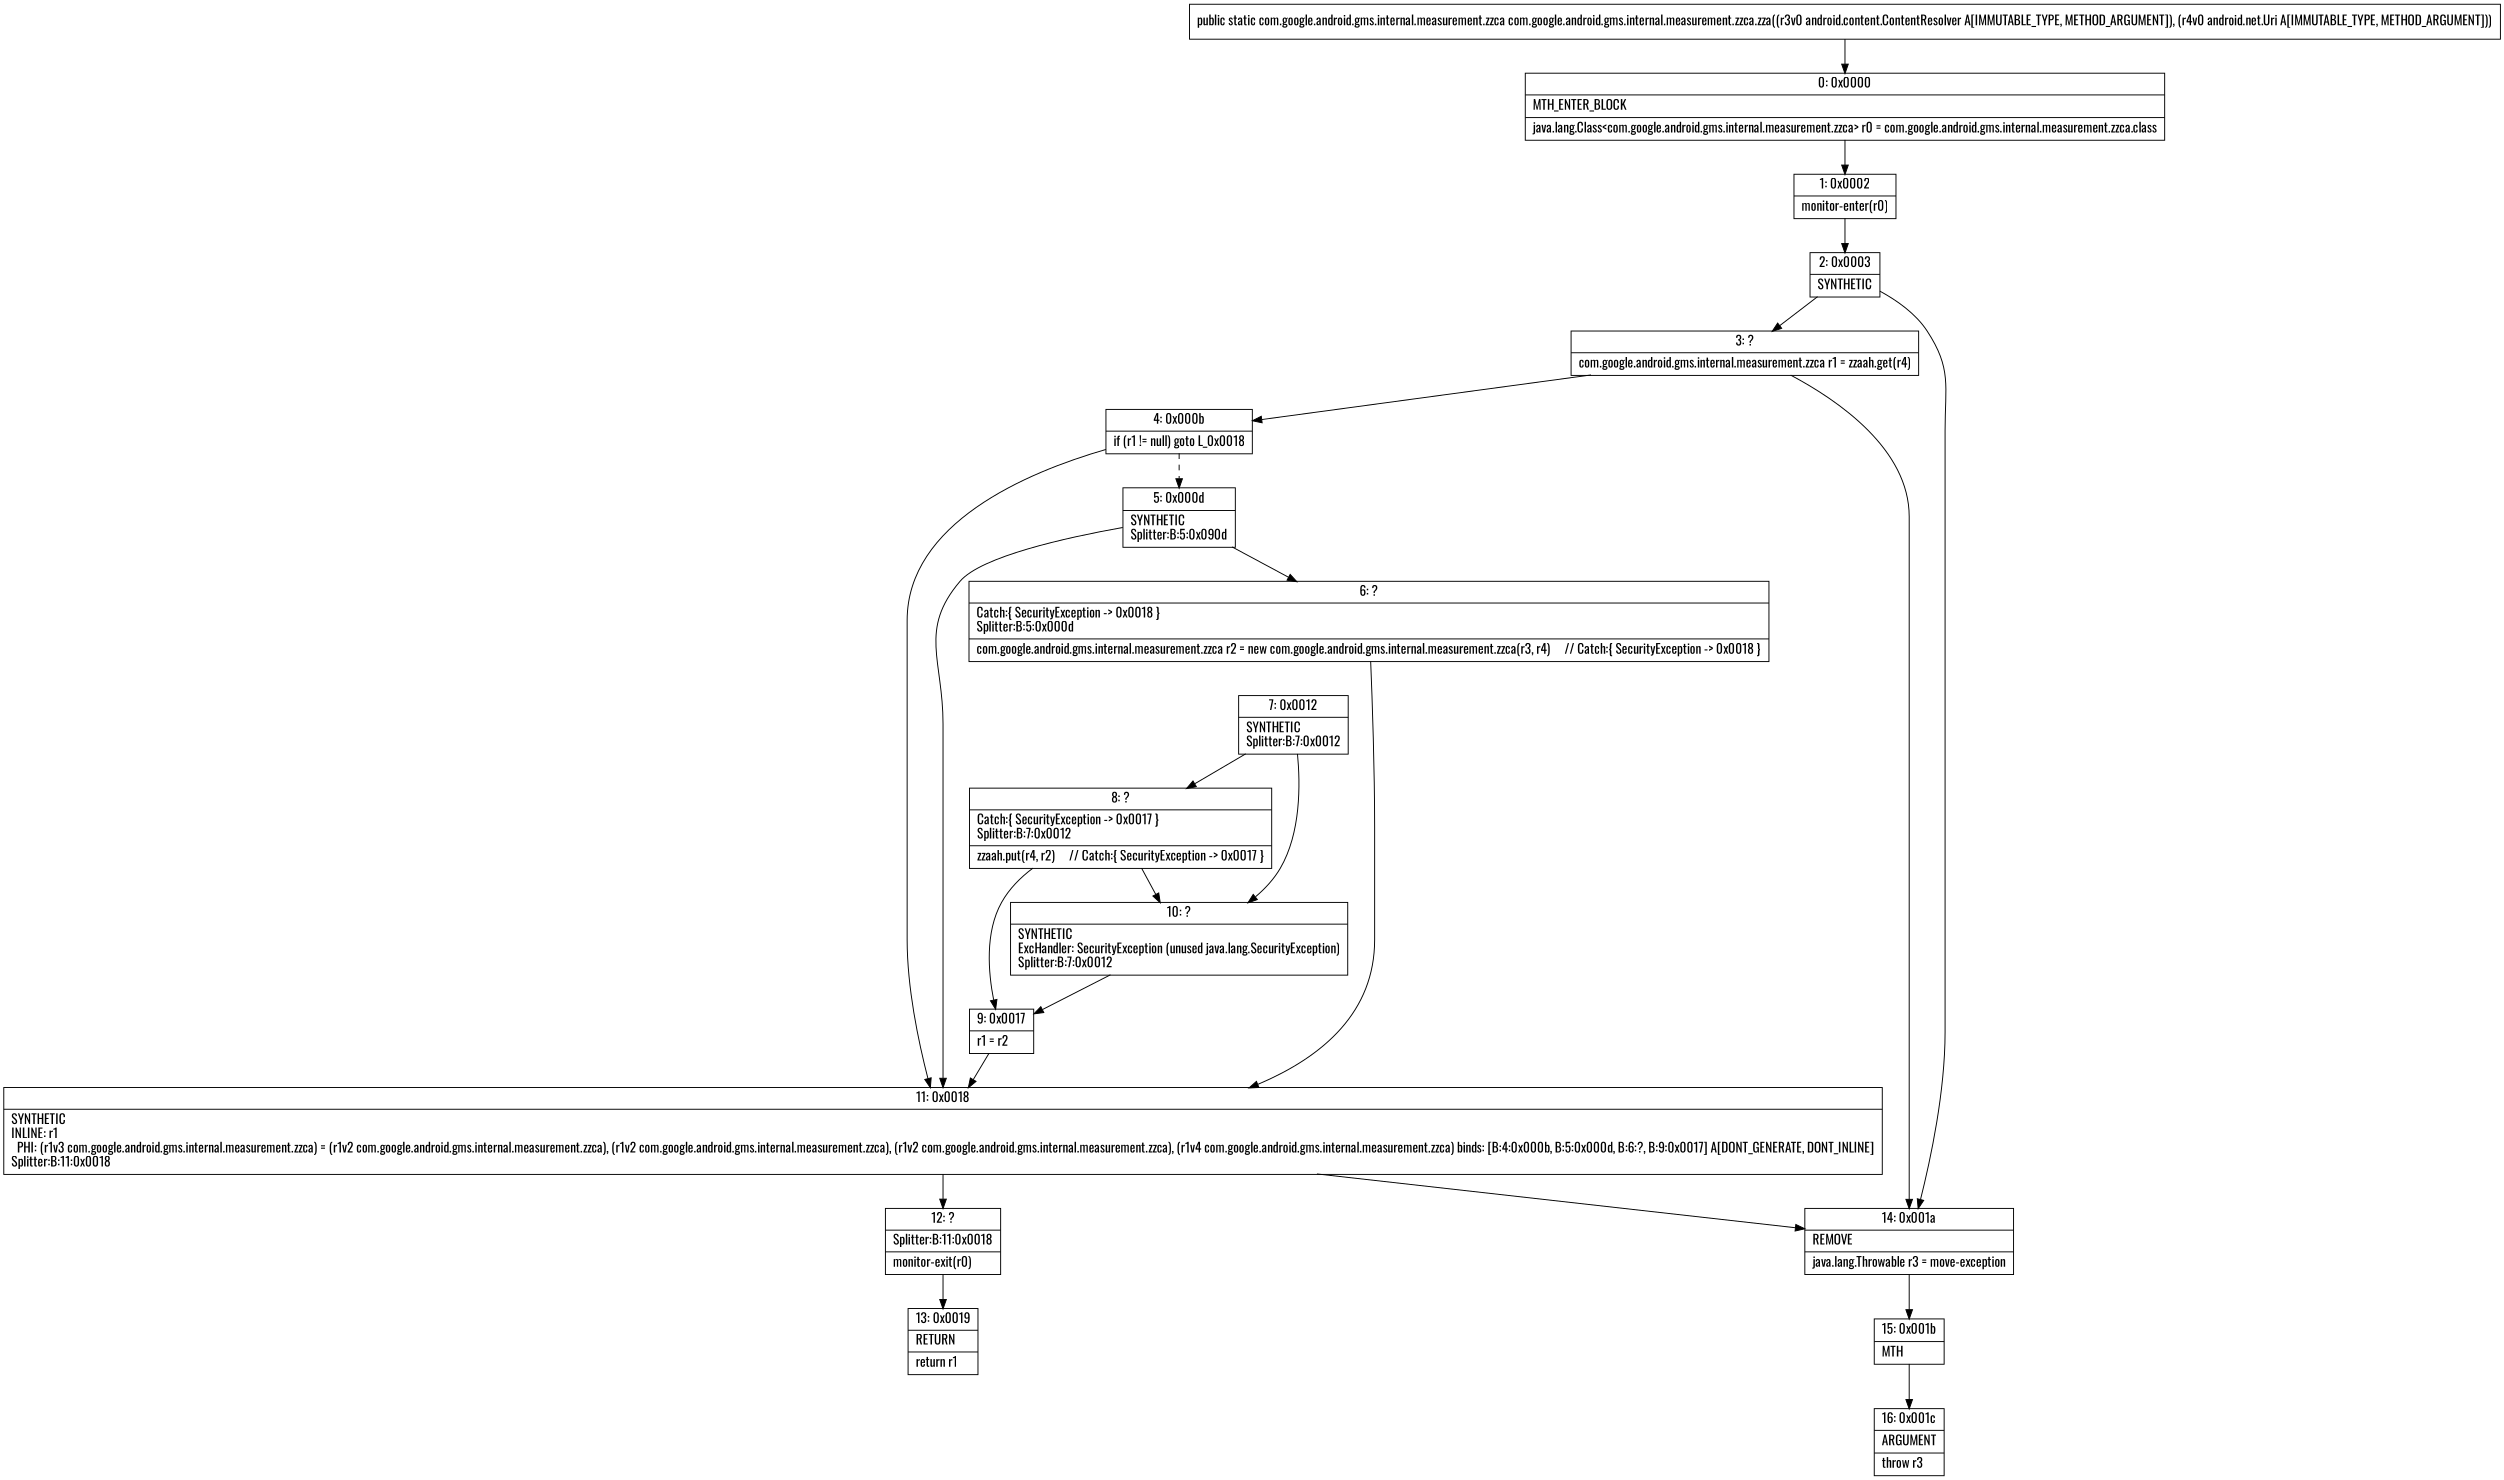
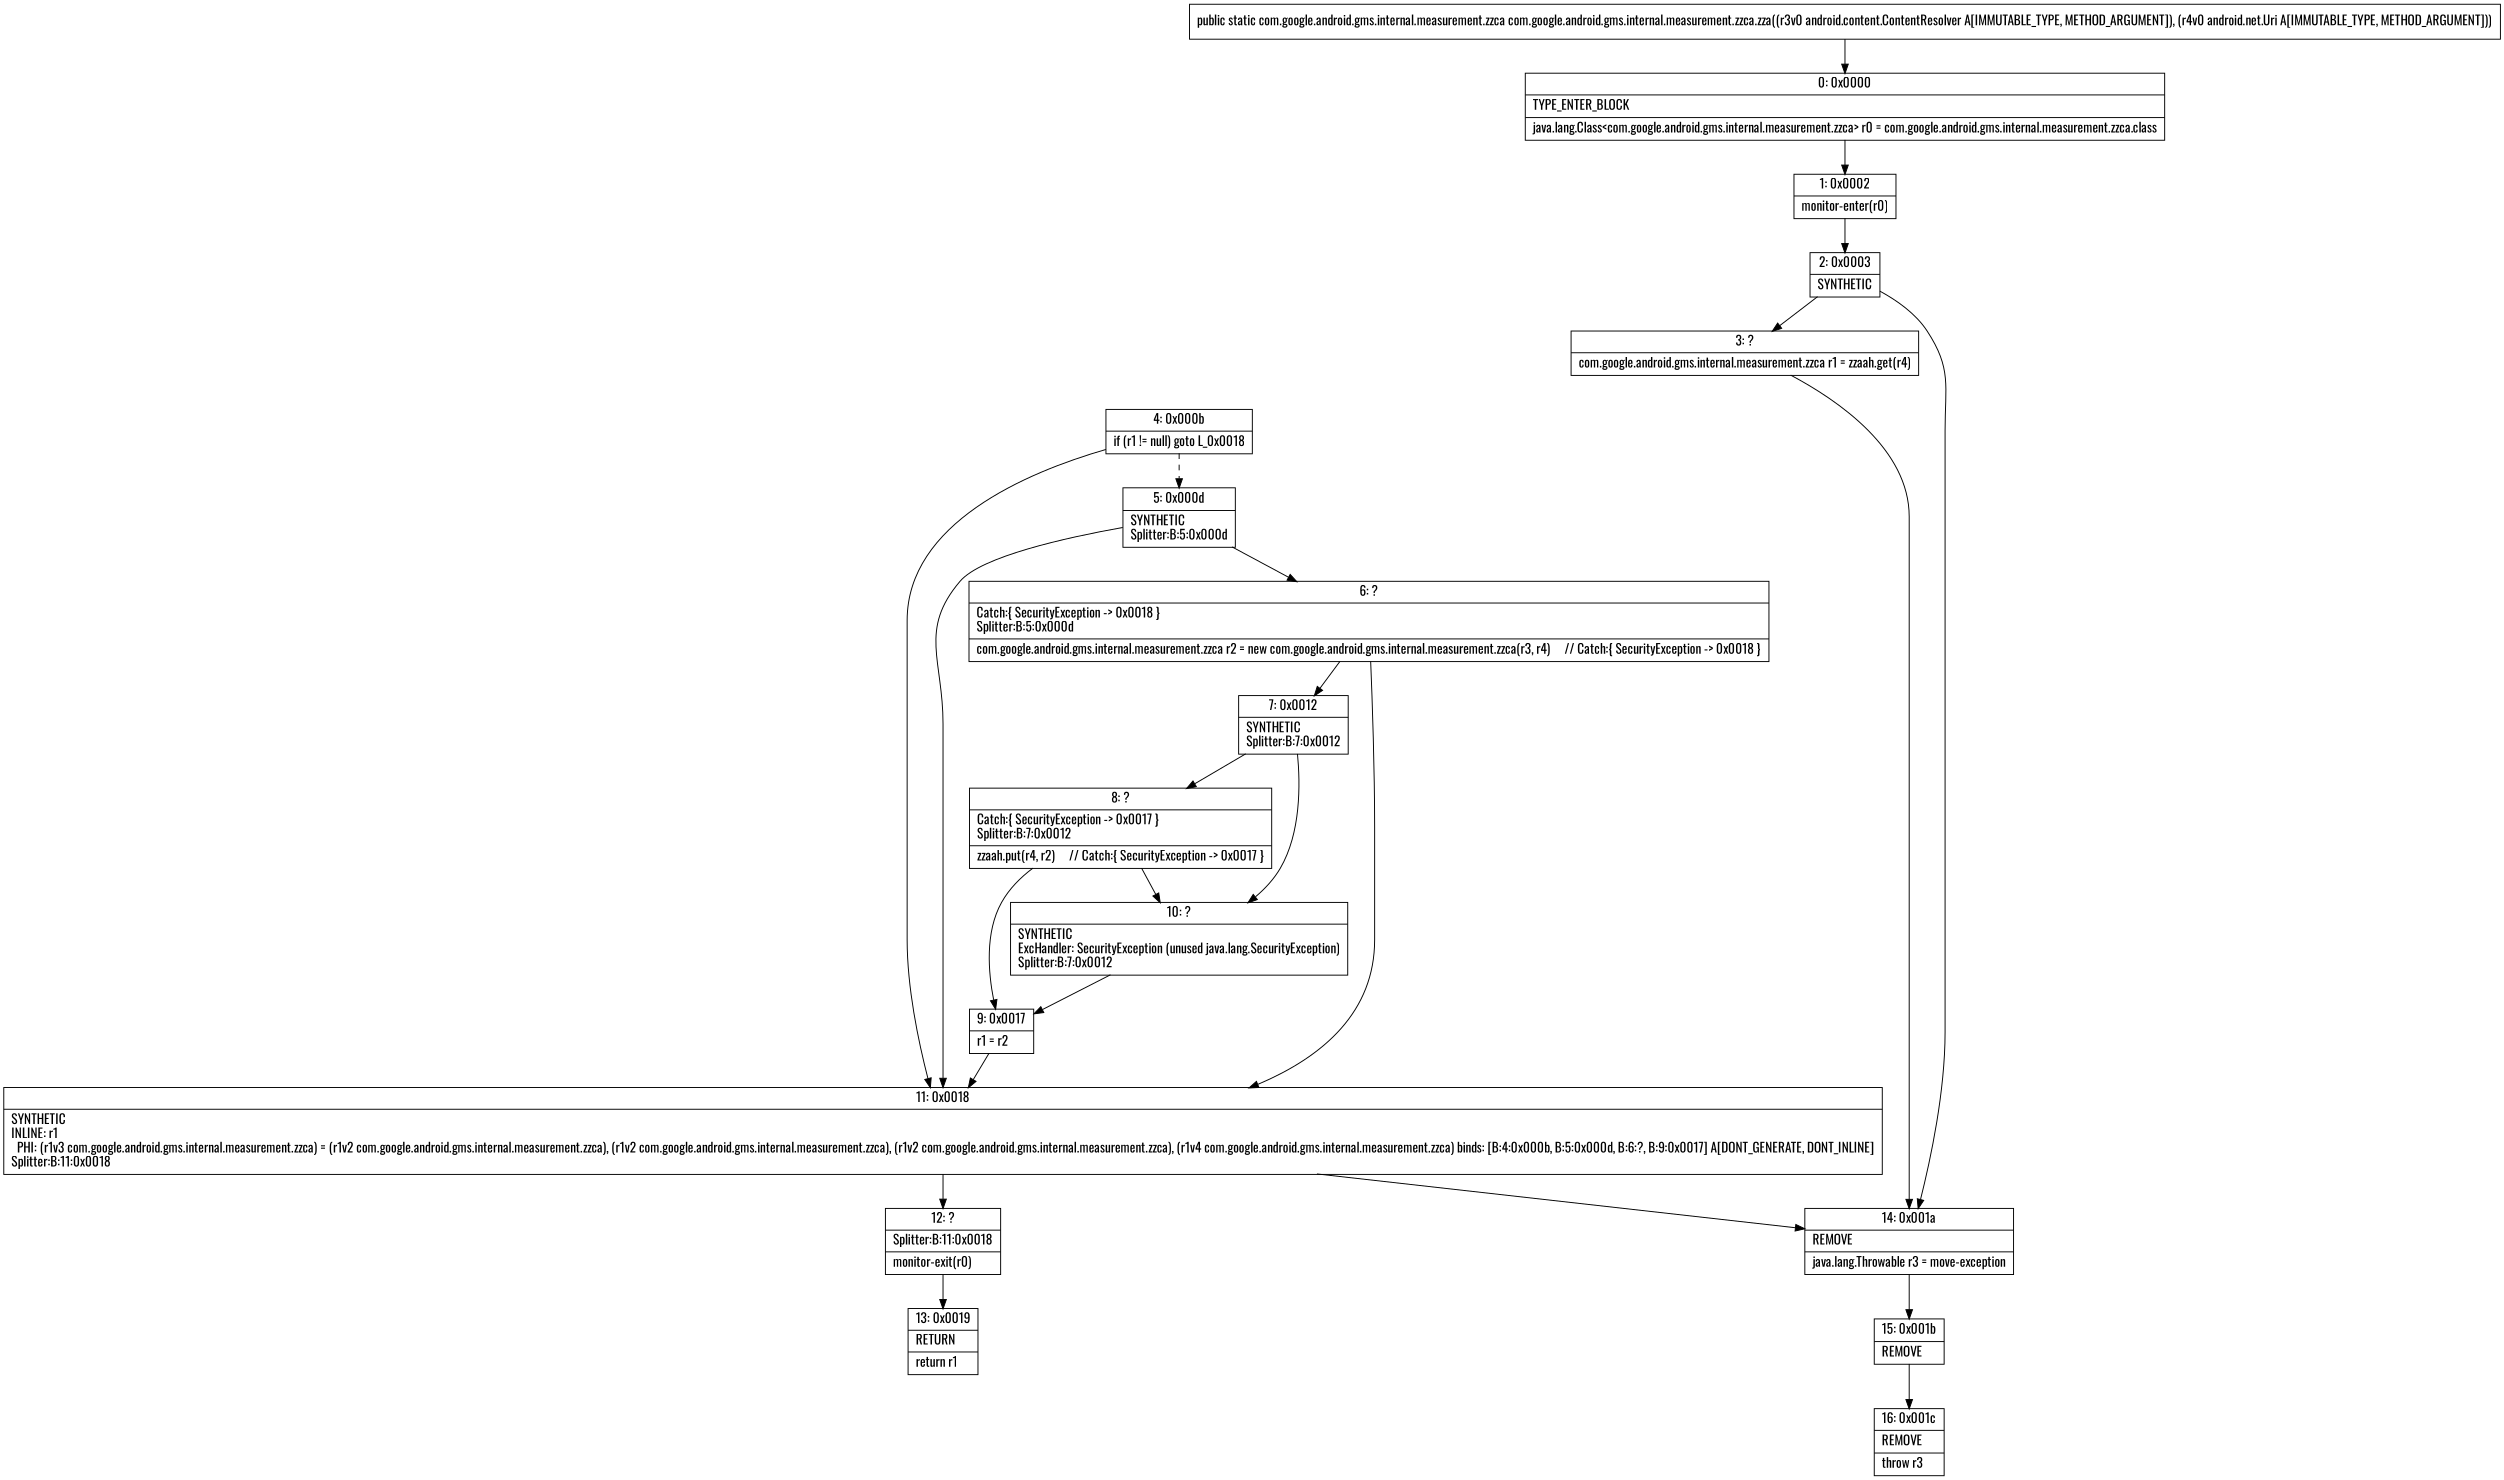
(1580, 106) -> (1581, 106)
(1426, 397) -> none
(1179, 536) -> (1179, 536)
none -> (1330, 675)
(1893, 1352) -> (1902, 1352)
(1909, 1441) -> (1902, 1441)
